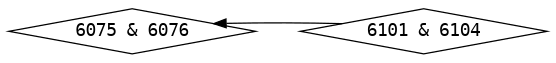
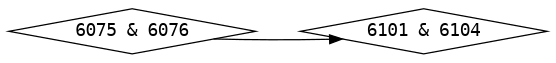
(284, 23) -> (271, 40)
